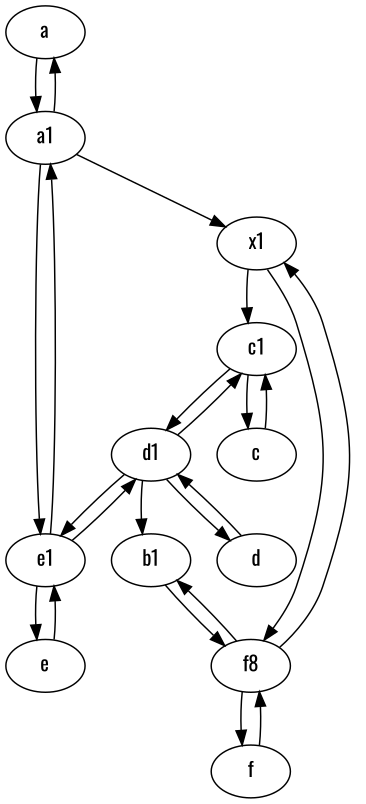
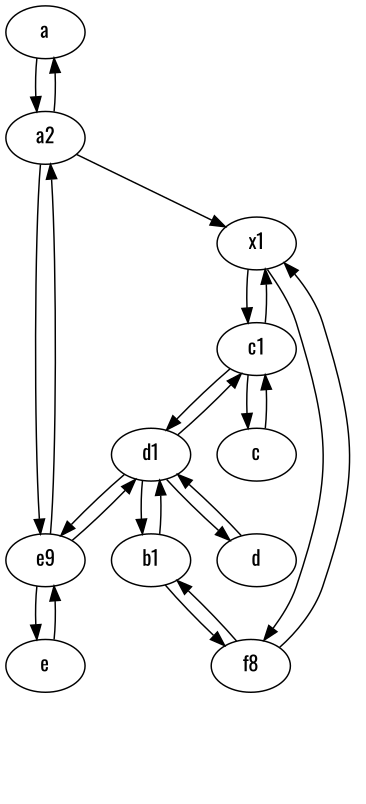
(45, 138) -> (45, 138)
none -> (266, 304)
none -> (161, 515)
(45, 560) -> (45, 560)
(251, 771) -> none
